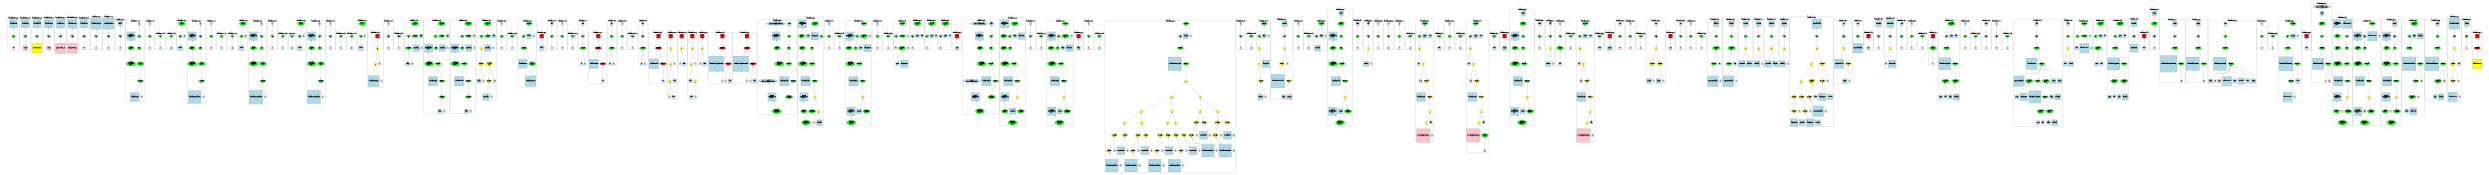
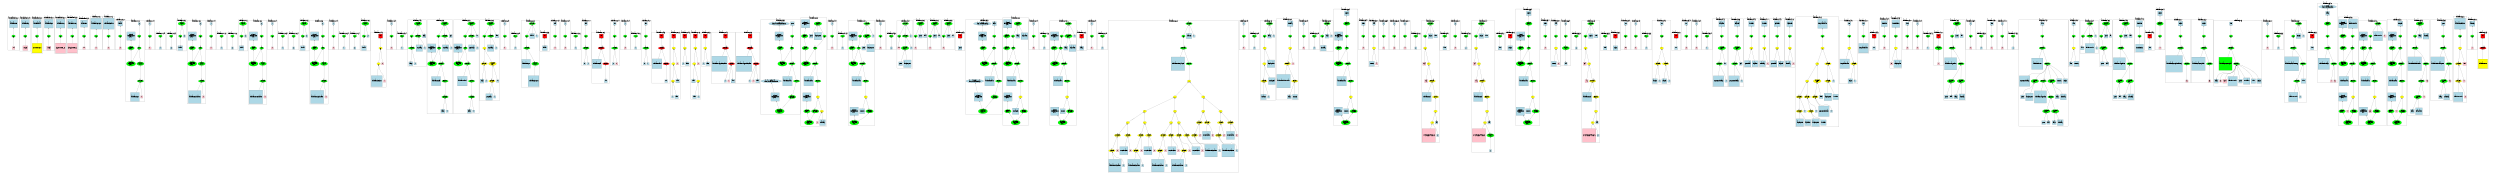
(84, 24) -> (84, 24)
(292, 34) -> (294, 34)
(2220, 64) -> (2226, 64)
none -> (1272, 81)
